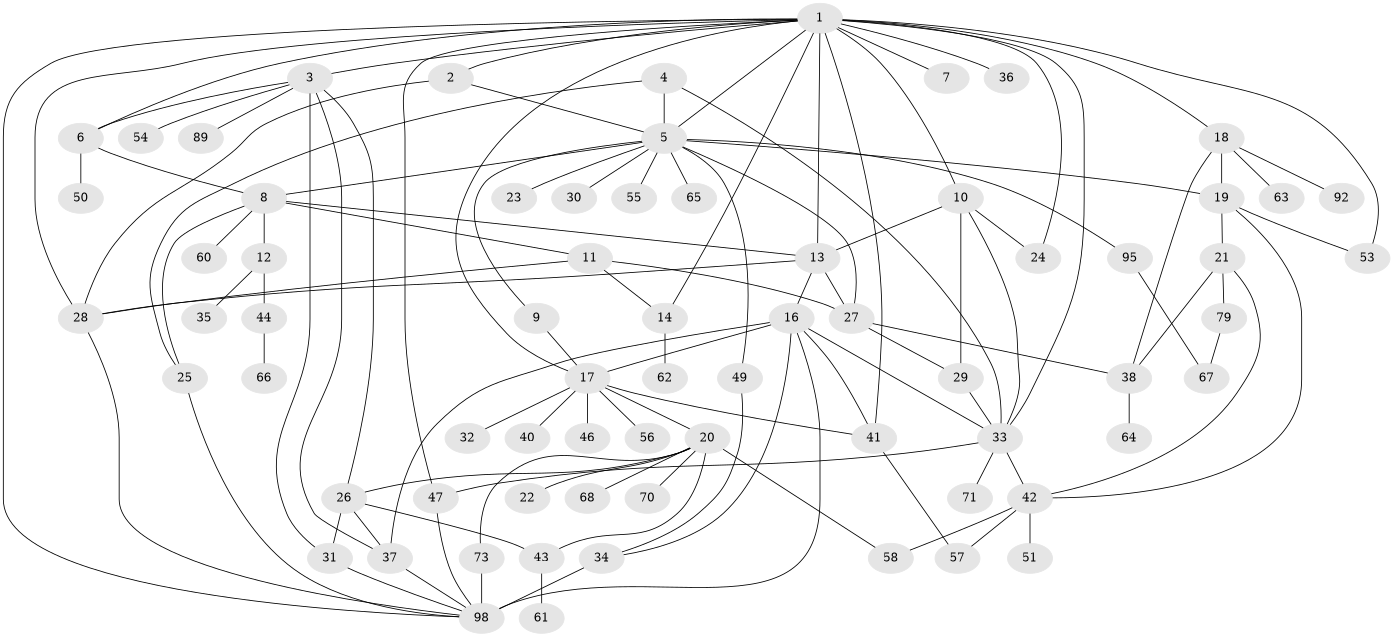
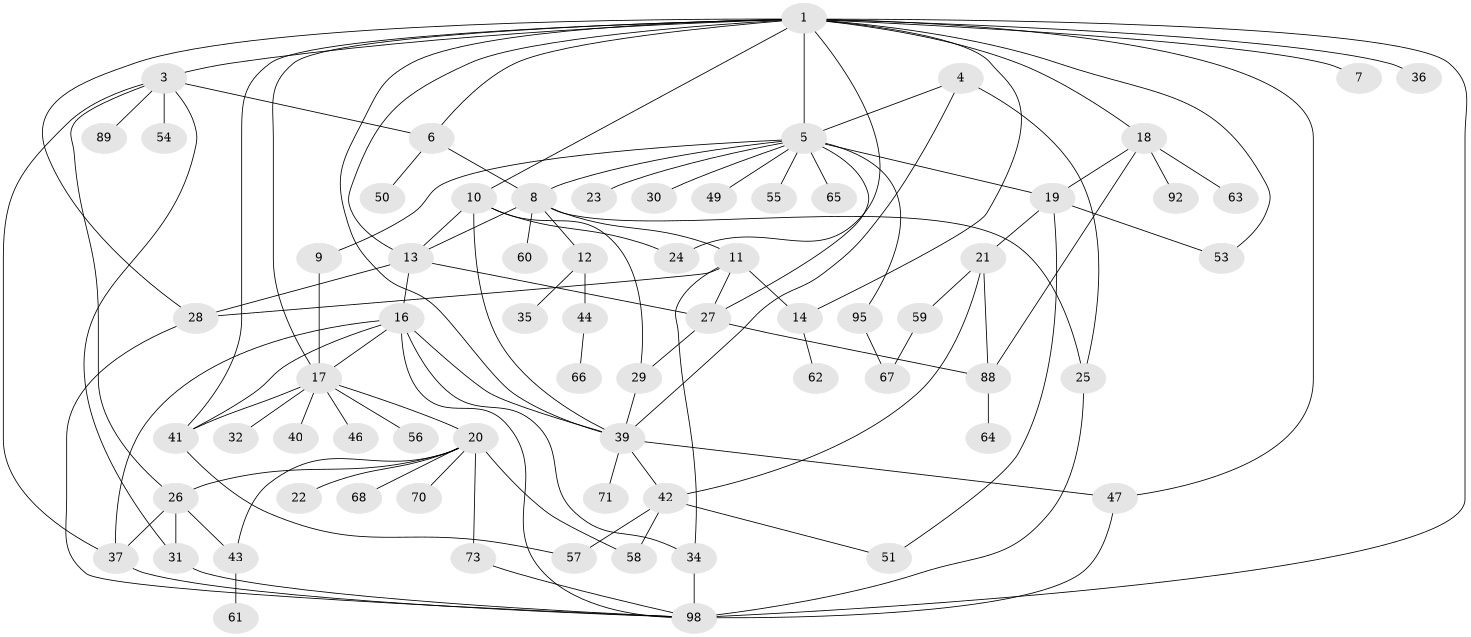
(451, 78) -> none
(1224, 318) -> (920, 318)
(1129, 378) -> (988, 378)
(1282, 430) -> (1037, 408)
(1000, 438) -> (622, 438)
(715, 497) -> (685, 396)
